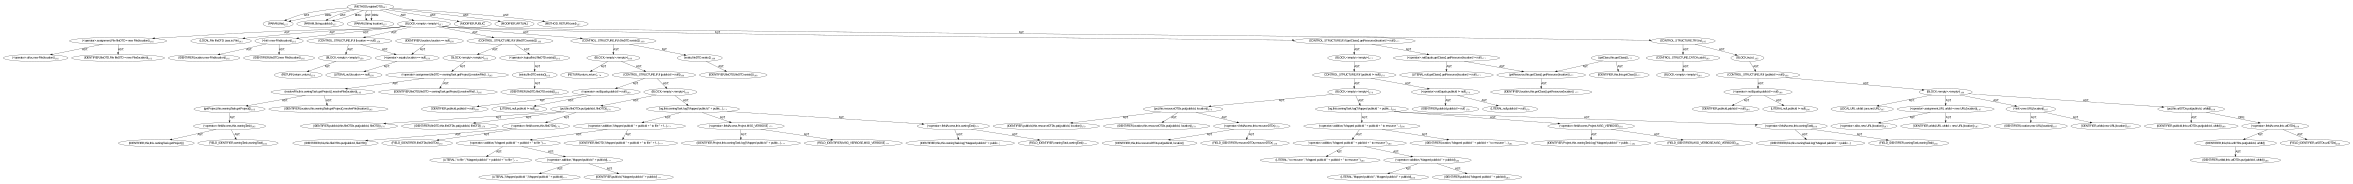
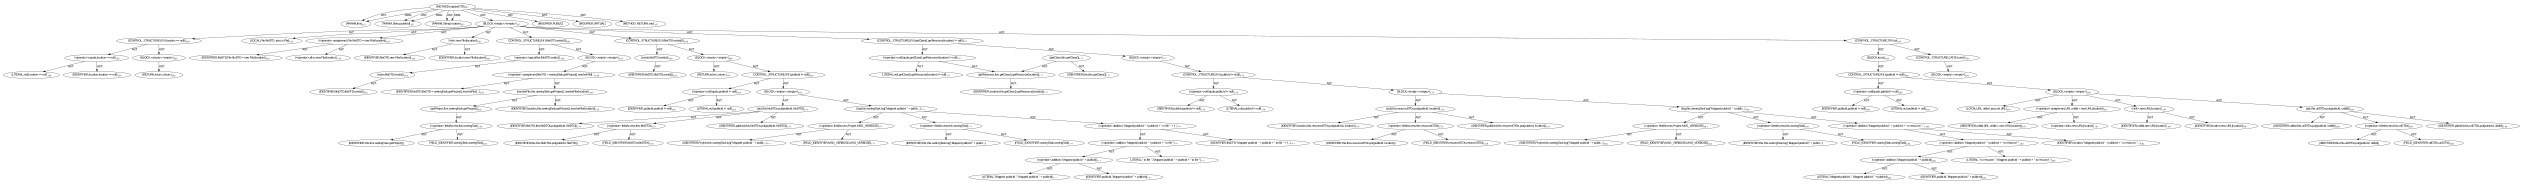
(419, 49) -> (97, 66)
(2242, 118) -> (2366, 118)
(2235, 151) -> (2319, 117)
